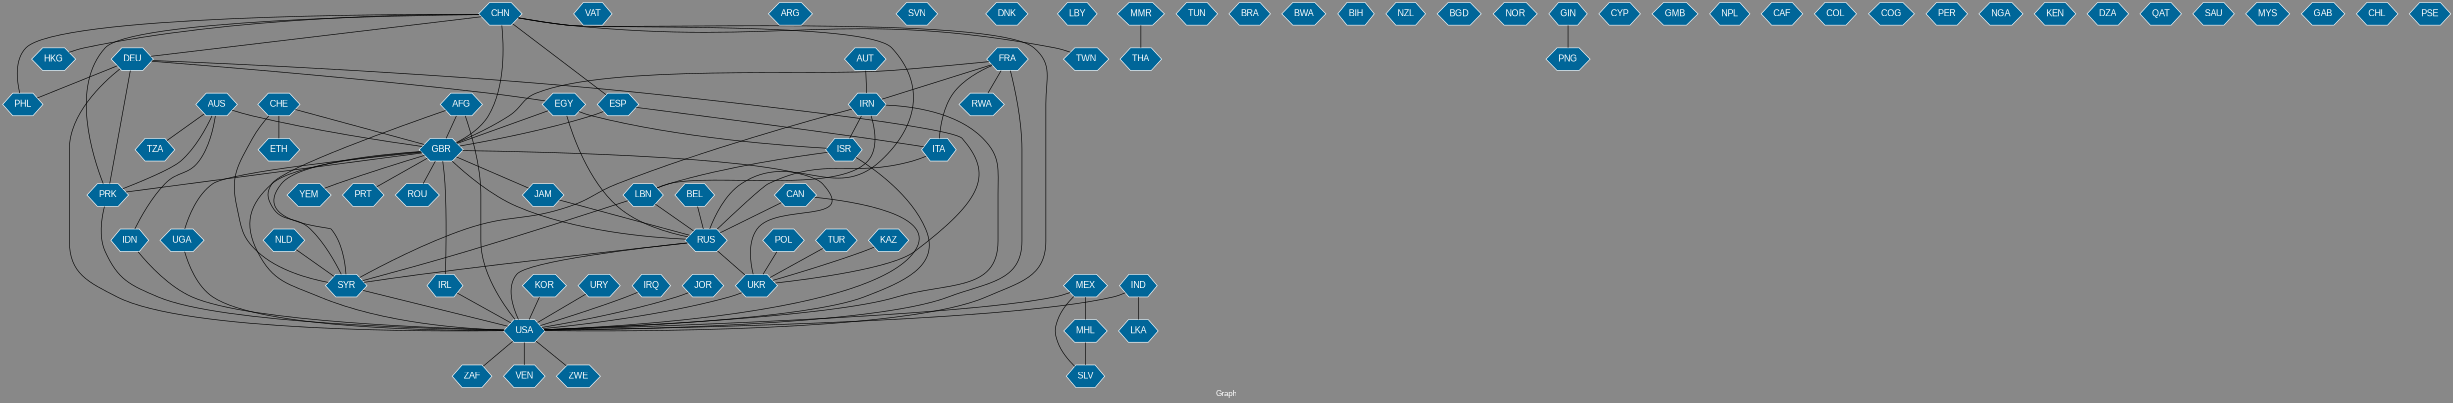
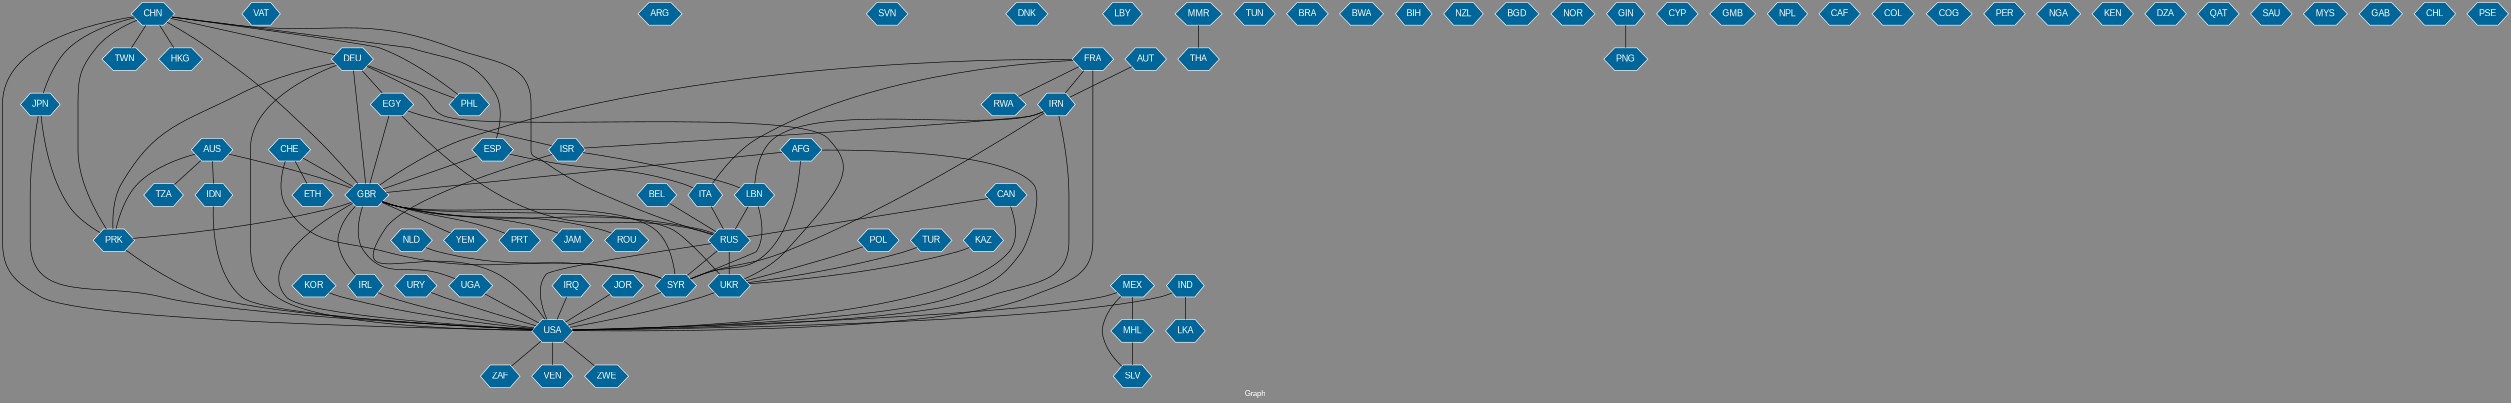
none -> (40, 104)
none -> (360, 127)
(625, 218) -> none
